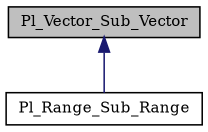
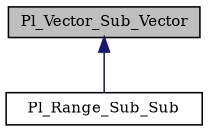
(104, 109) -> (104, 109)
